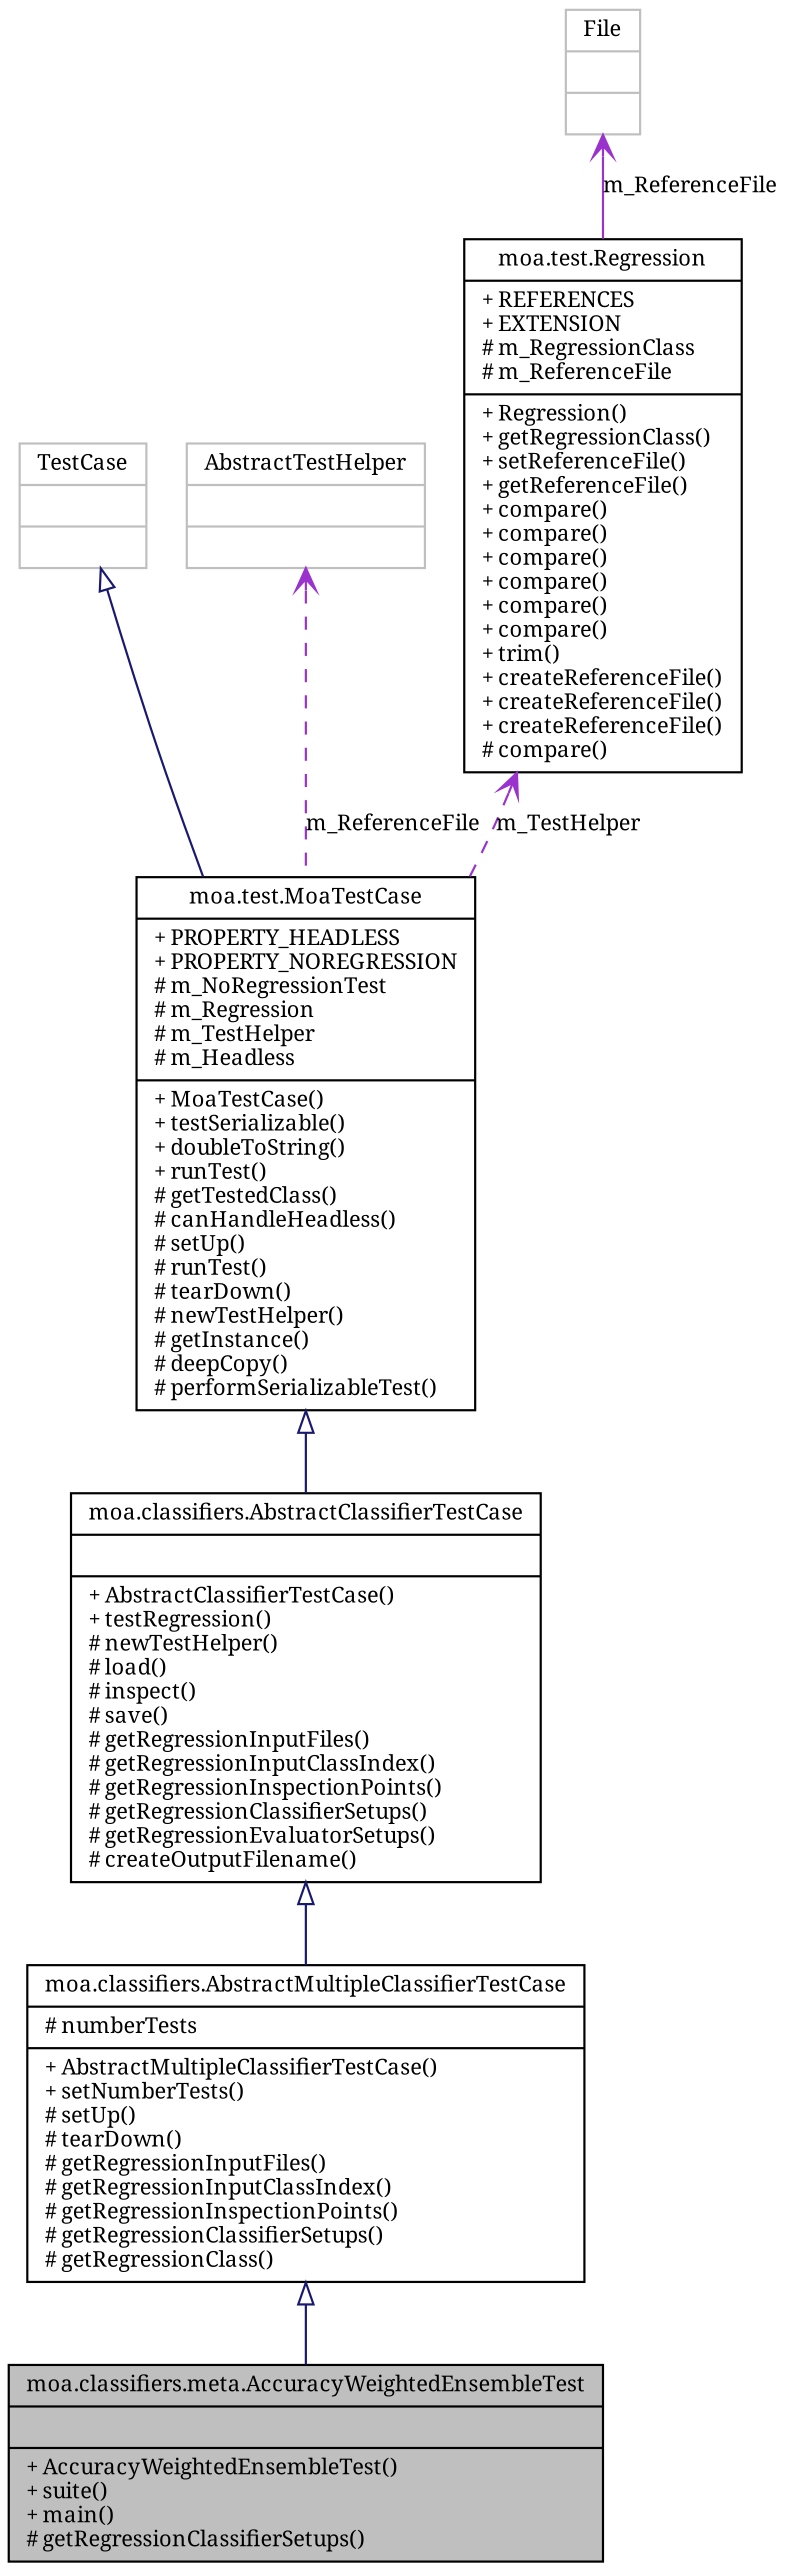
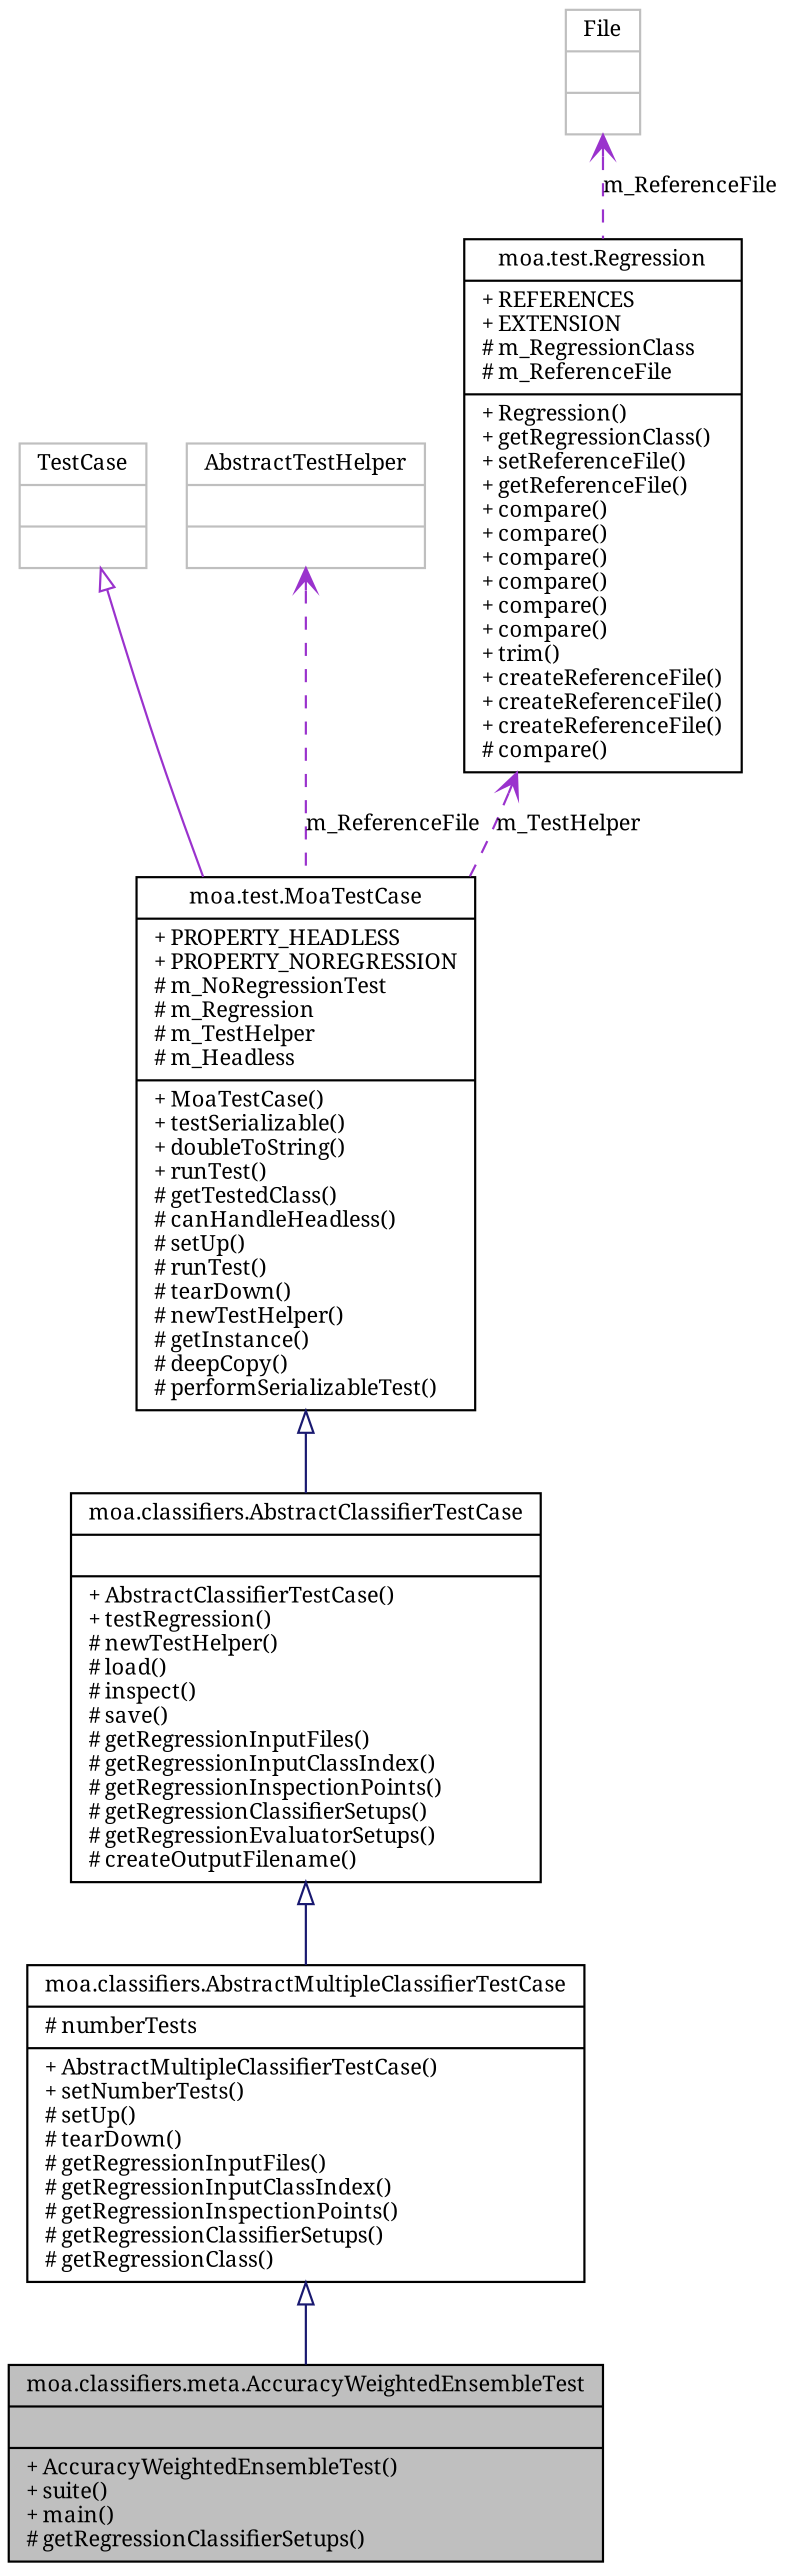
(603, 198) -> (603, 198)
(153, 734) -> (153, 734)
